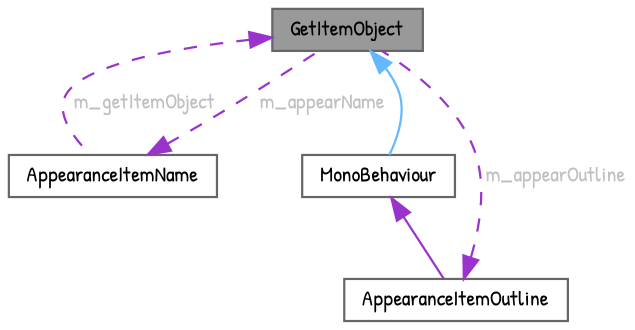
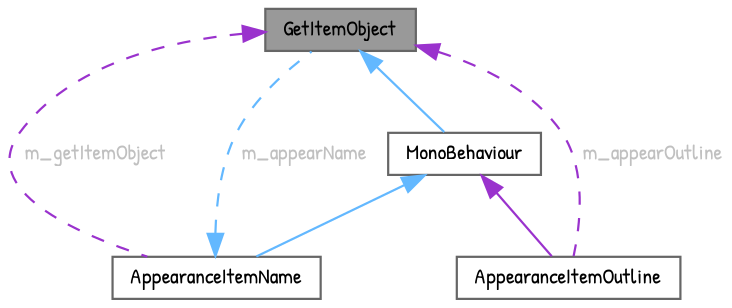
(244, 99) -> (239, 129)
(469, 137) -> (555, 124)
none -> (330, 221)
